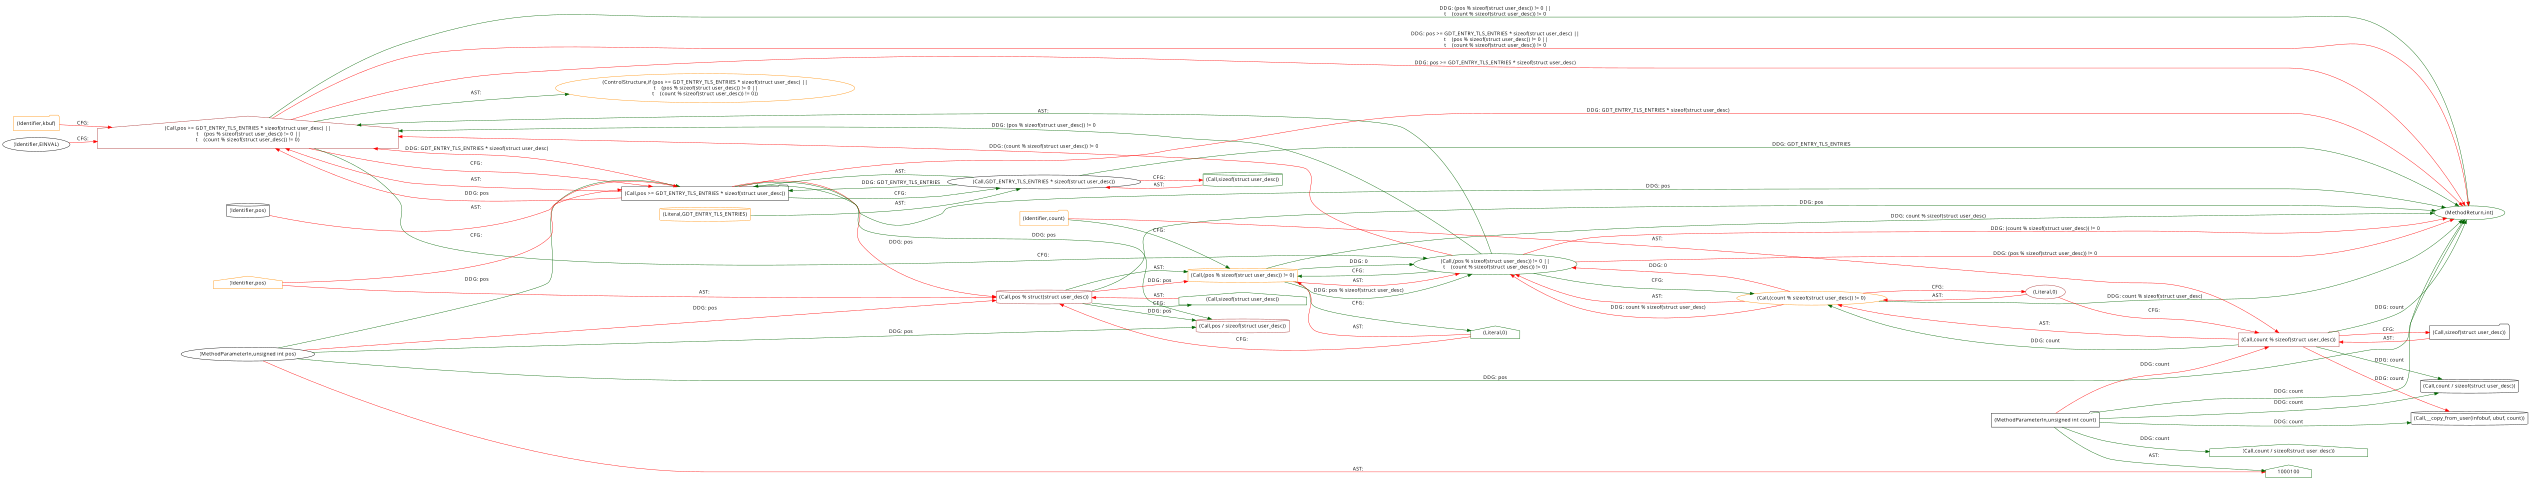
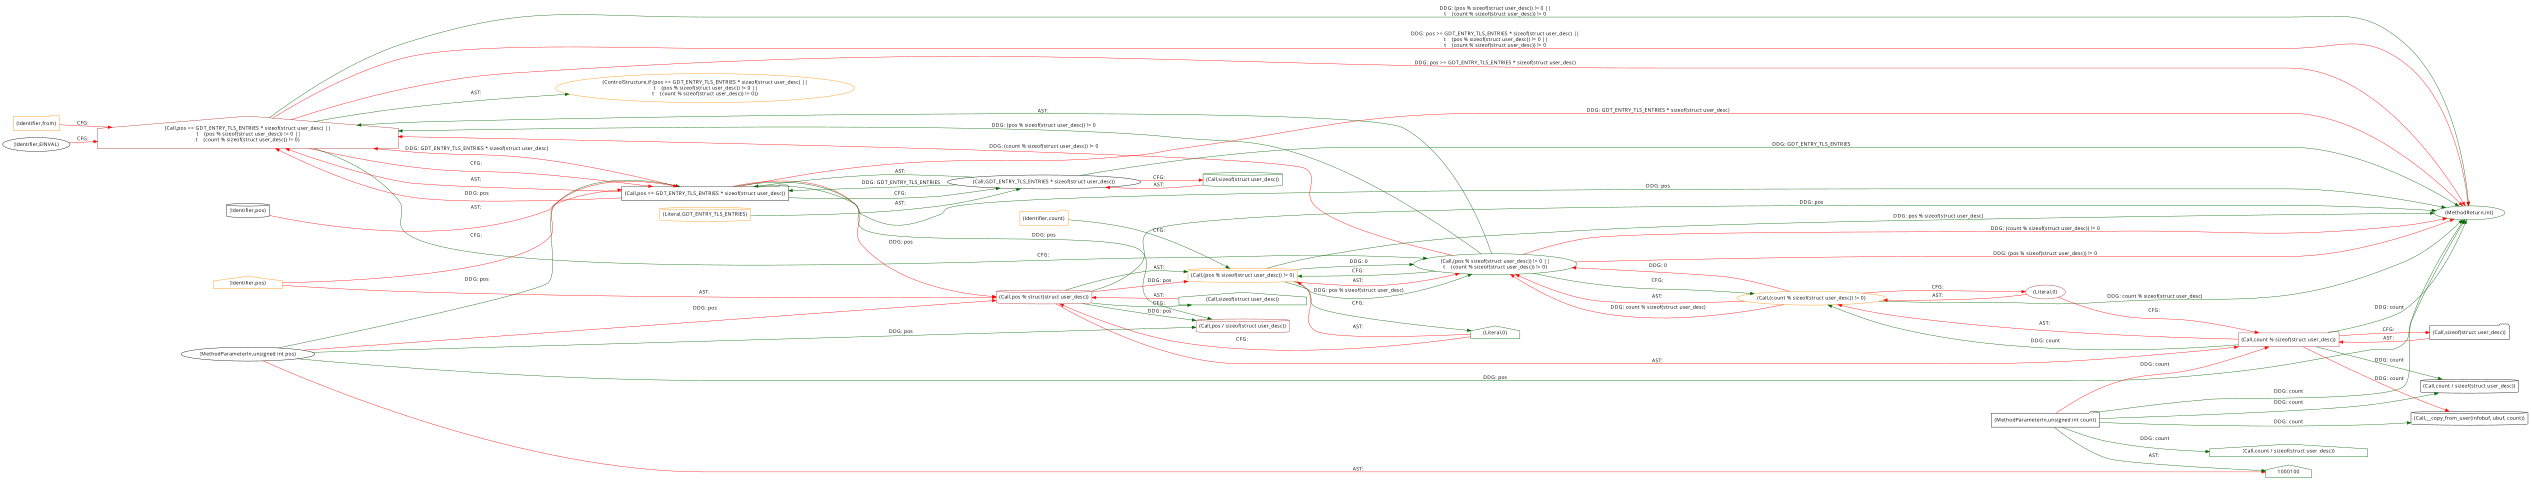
(36, 124) -> (36, 124)
(1939, 216) -> (1939, 216)
(1678, 248) -> (1640, 364)
